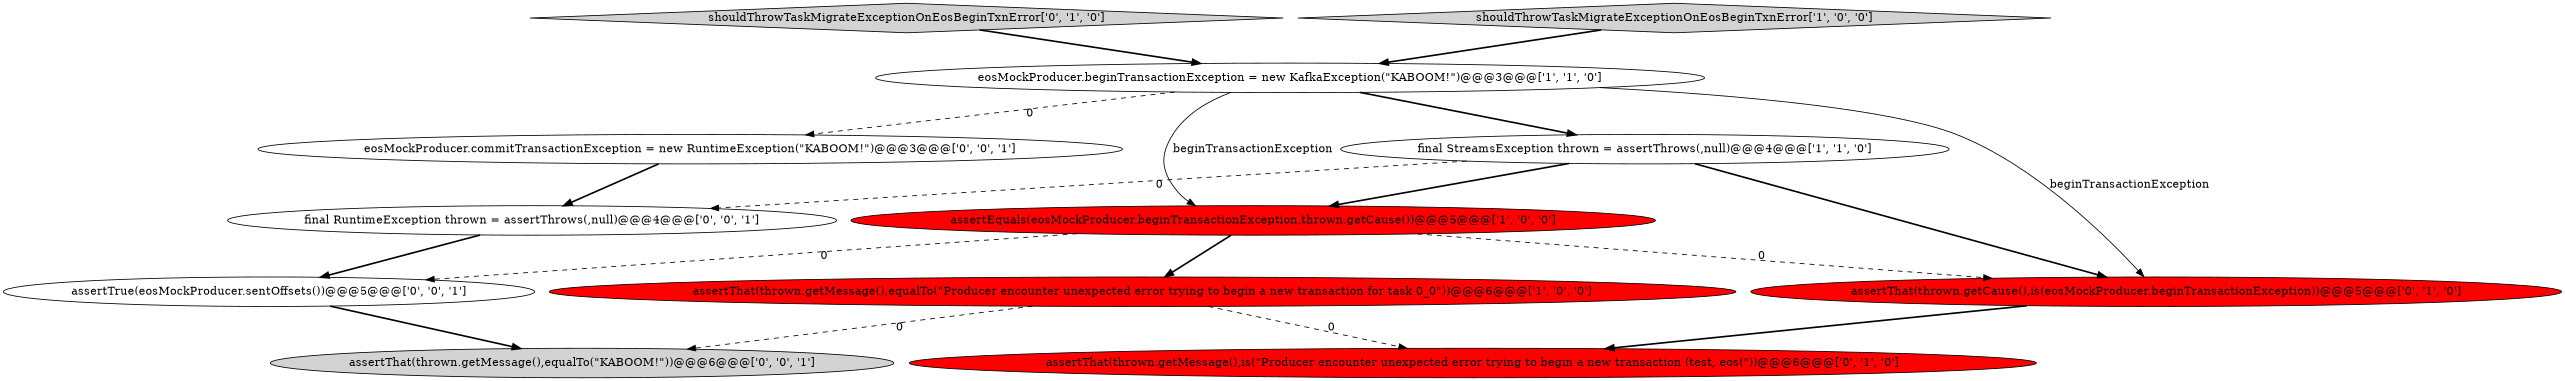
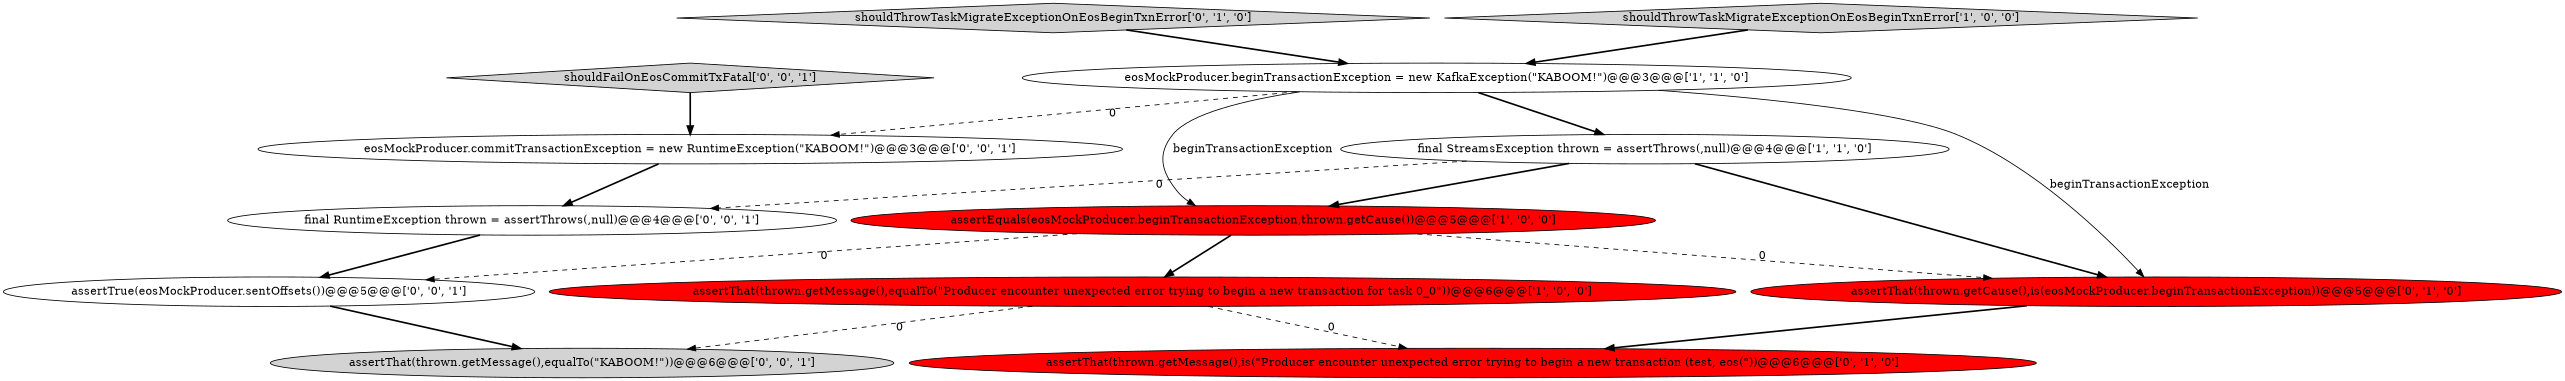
none -> (690, 78)
